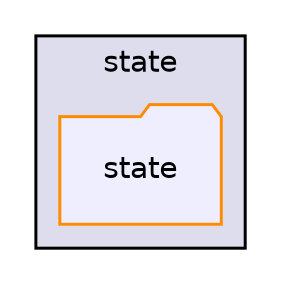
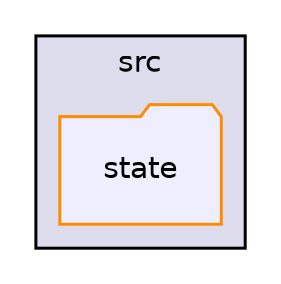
(141, 64) -> (141, 64)
